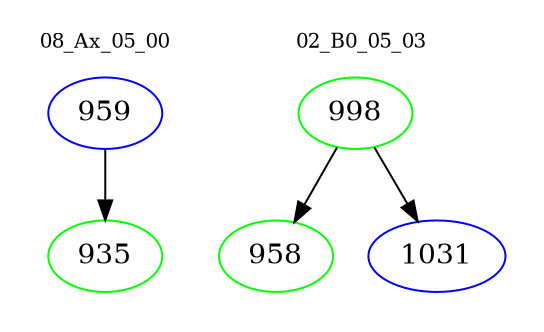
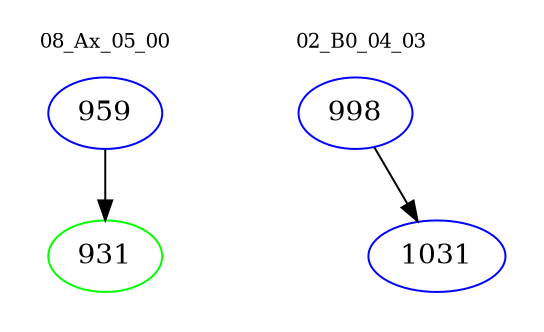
(361, 43) -> (361, 43)
(356, 113) -> (356, 113)
(105, 256) -> (105, 256)
(276, 256) -> none
